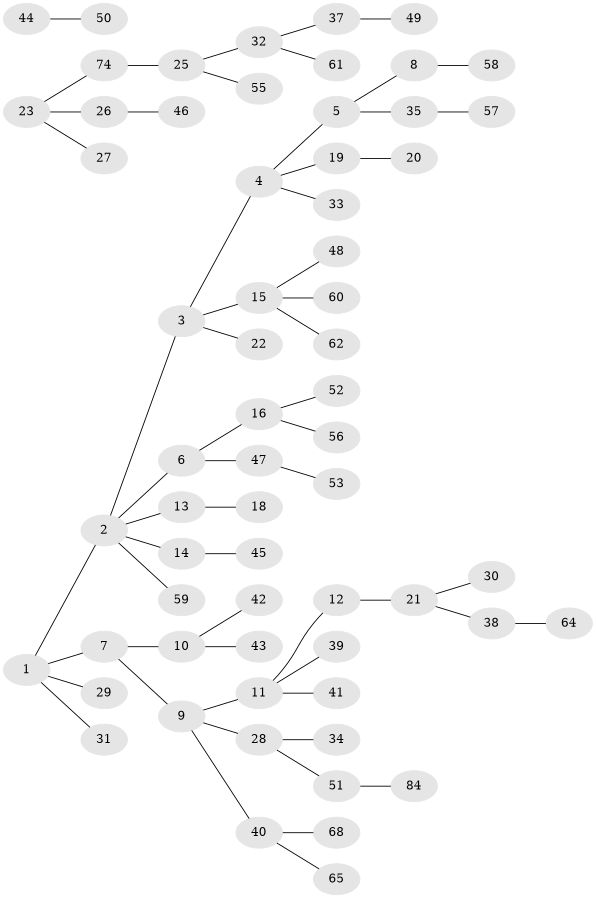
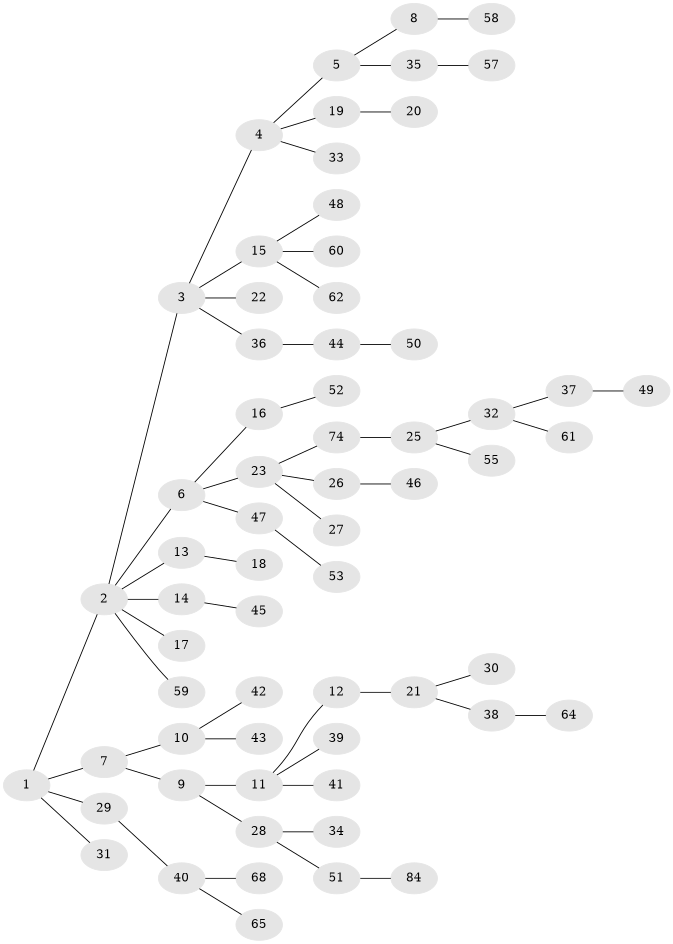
none -> (259, 344)
(337, 437) -> none
none -> (221, 483)
none -> (182, 646)
(220, 775) -> (143, 844)
